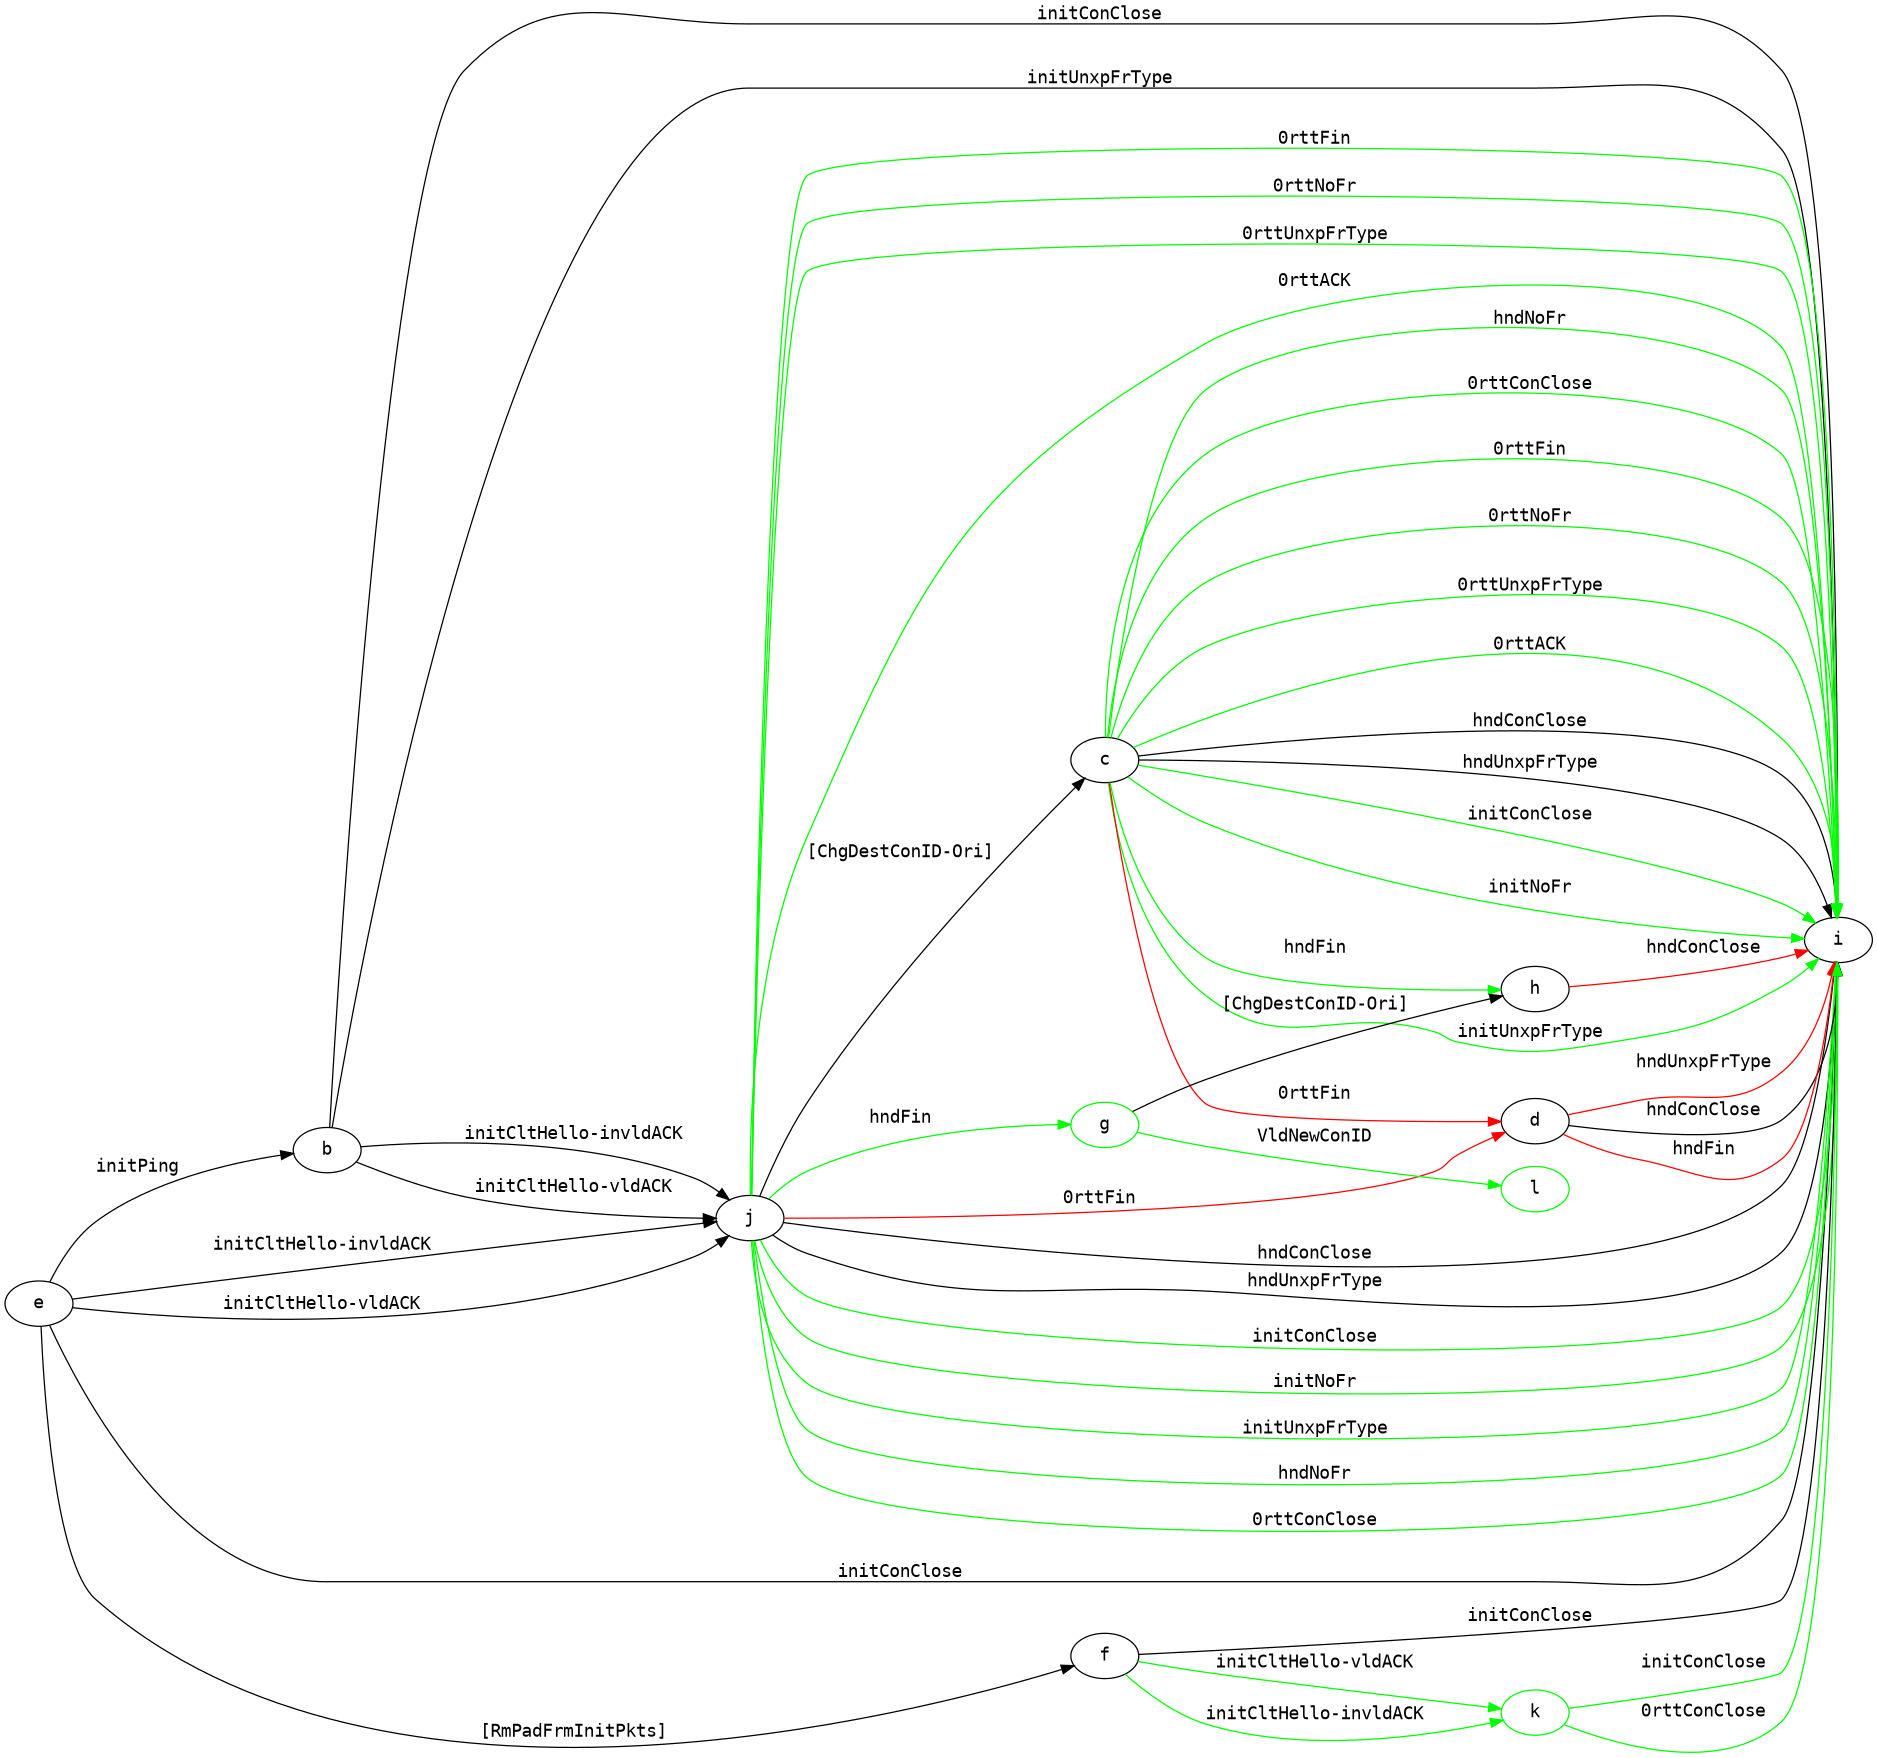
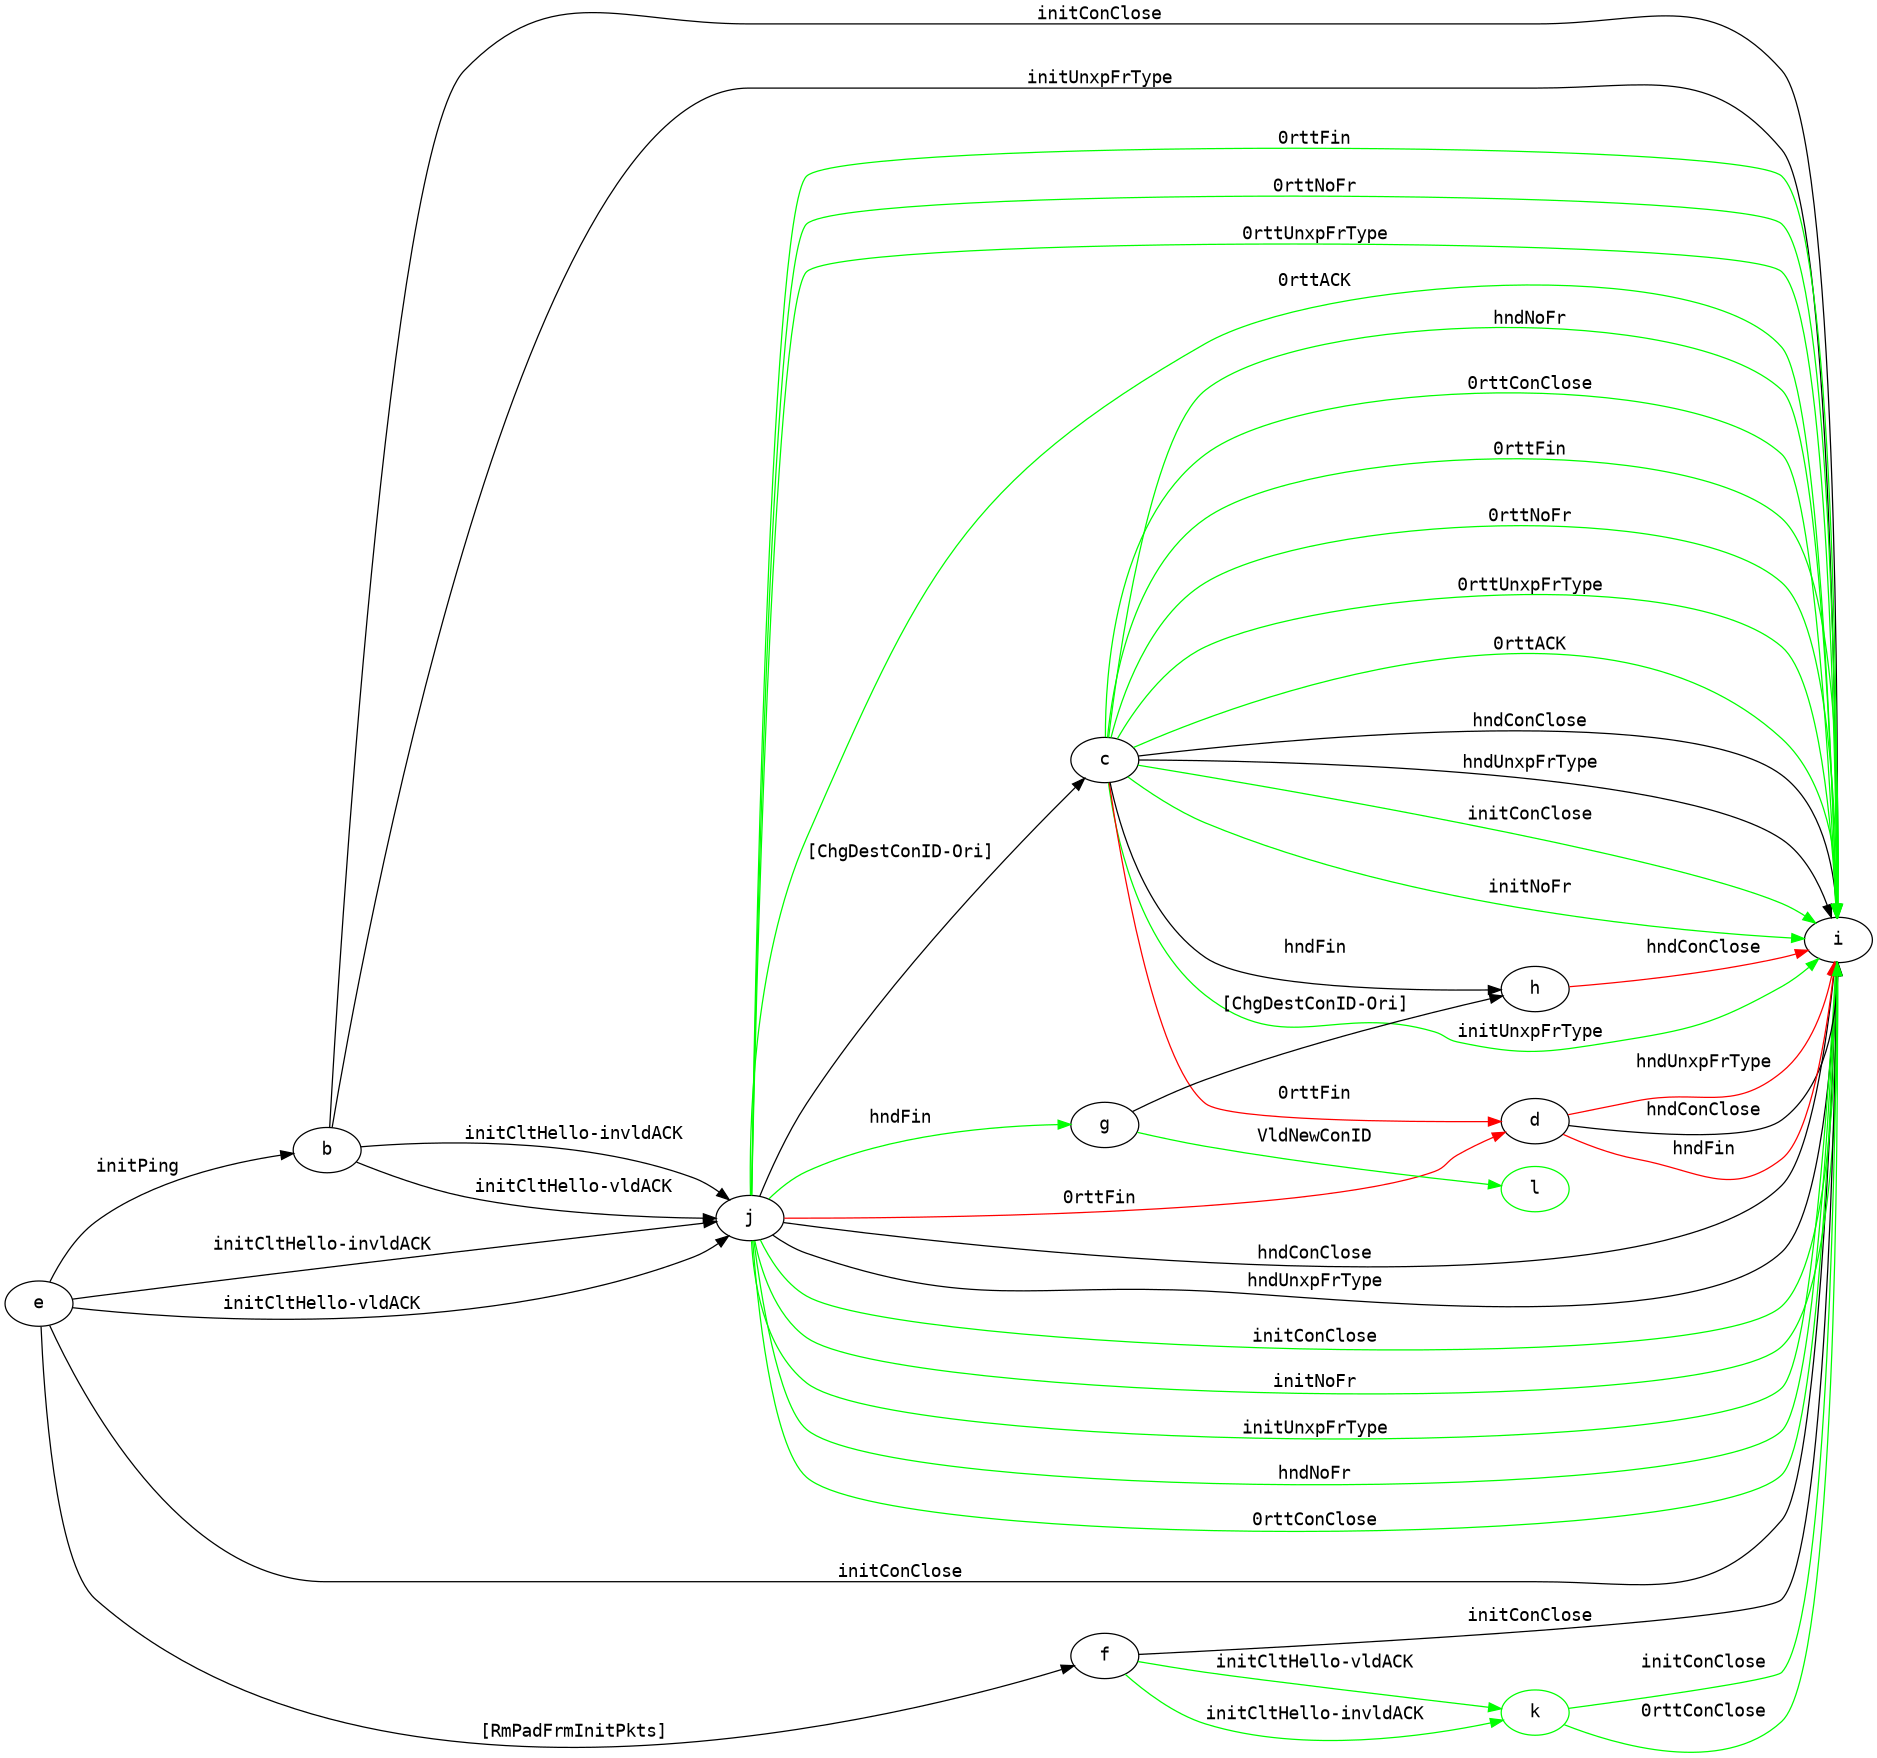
(1244, 972) -> (1244, 972)
(1105, 1125) -> (1105, 1125)
